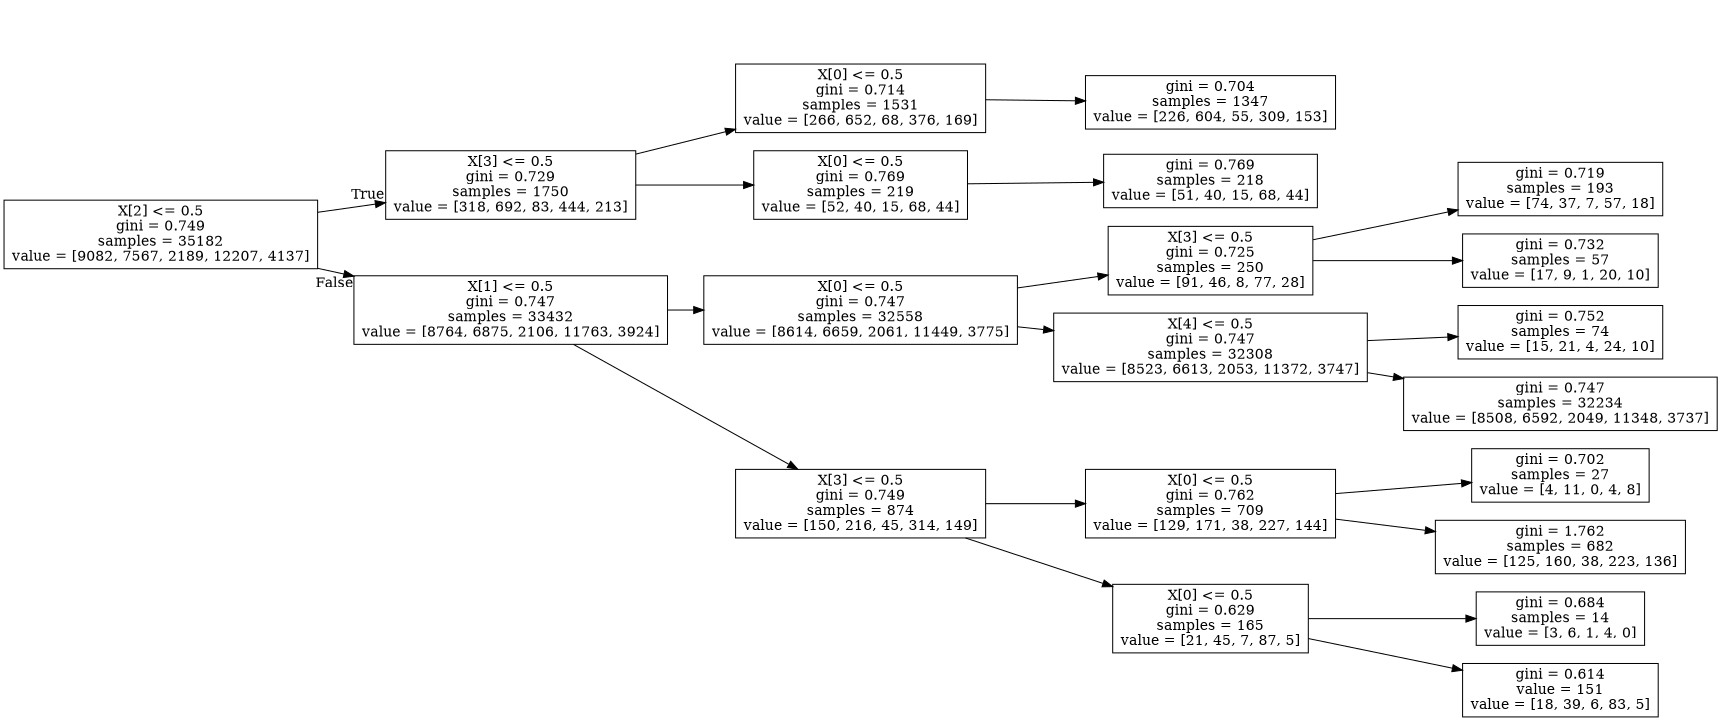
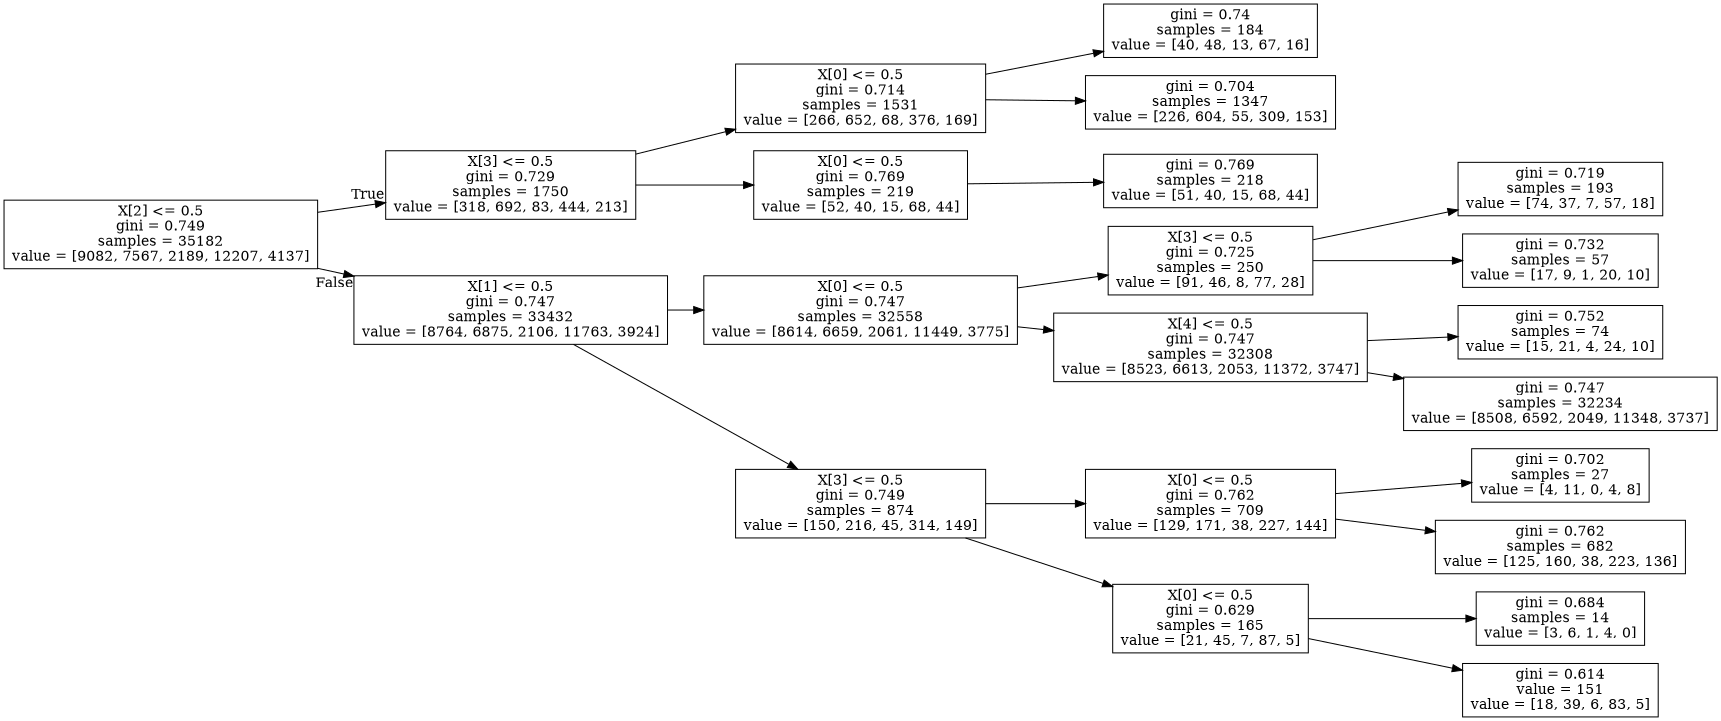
none -> (1211, 31)
(1560, 547) -> (1560, 547)
